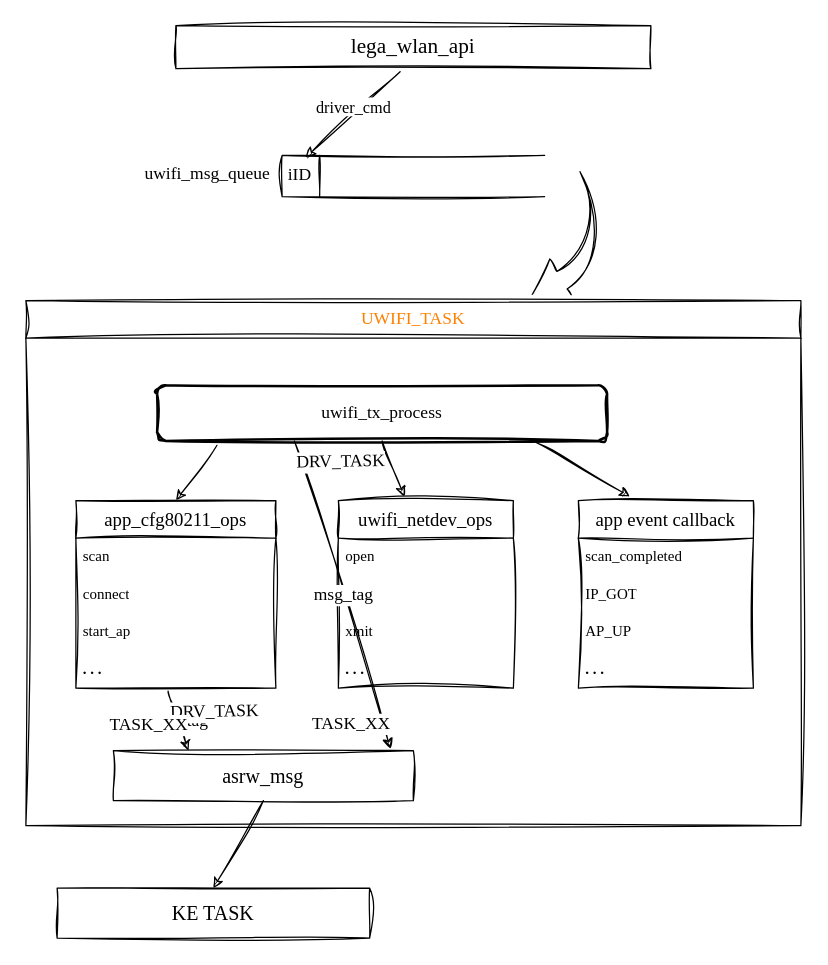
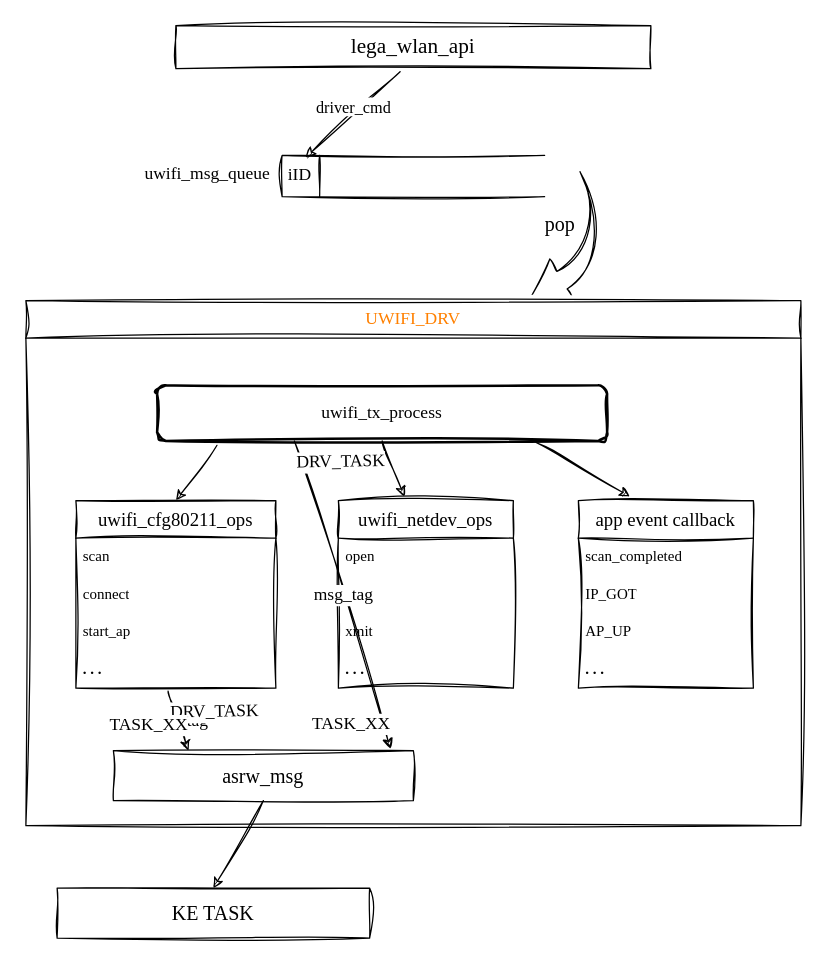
none -> (559, 224)
(413, 319) -> (413, 319)
(176, 519) -> (176, 519)
